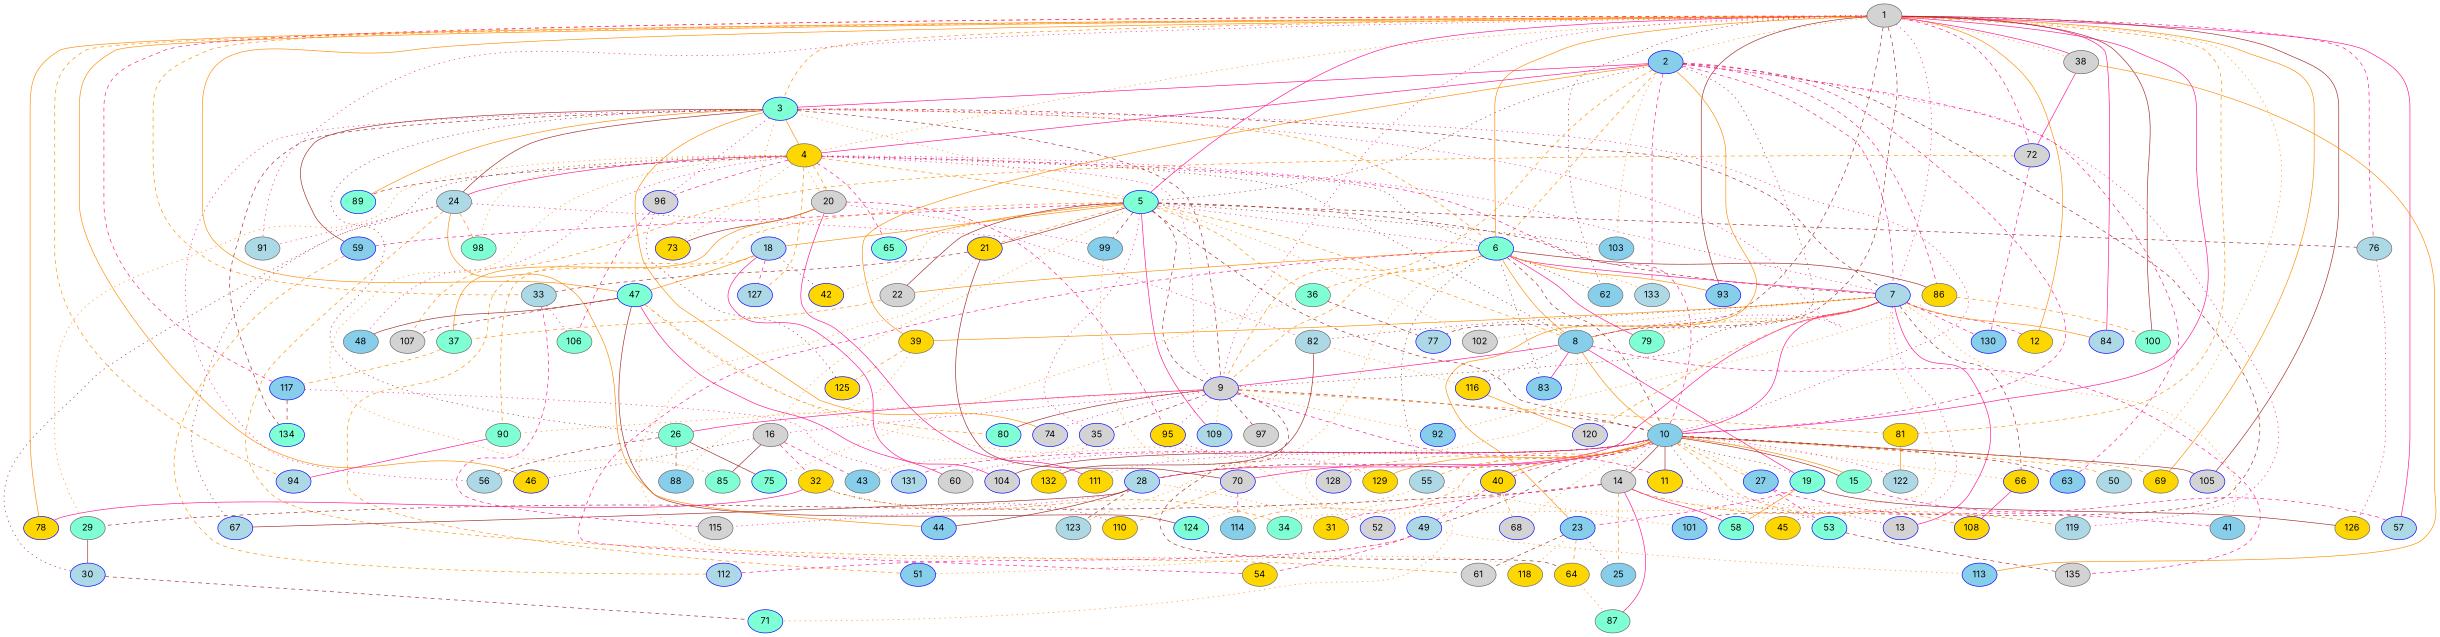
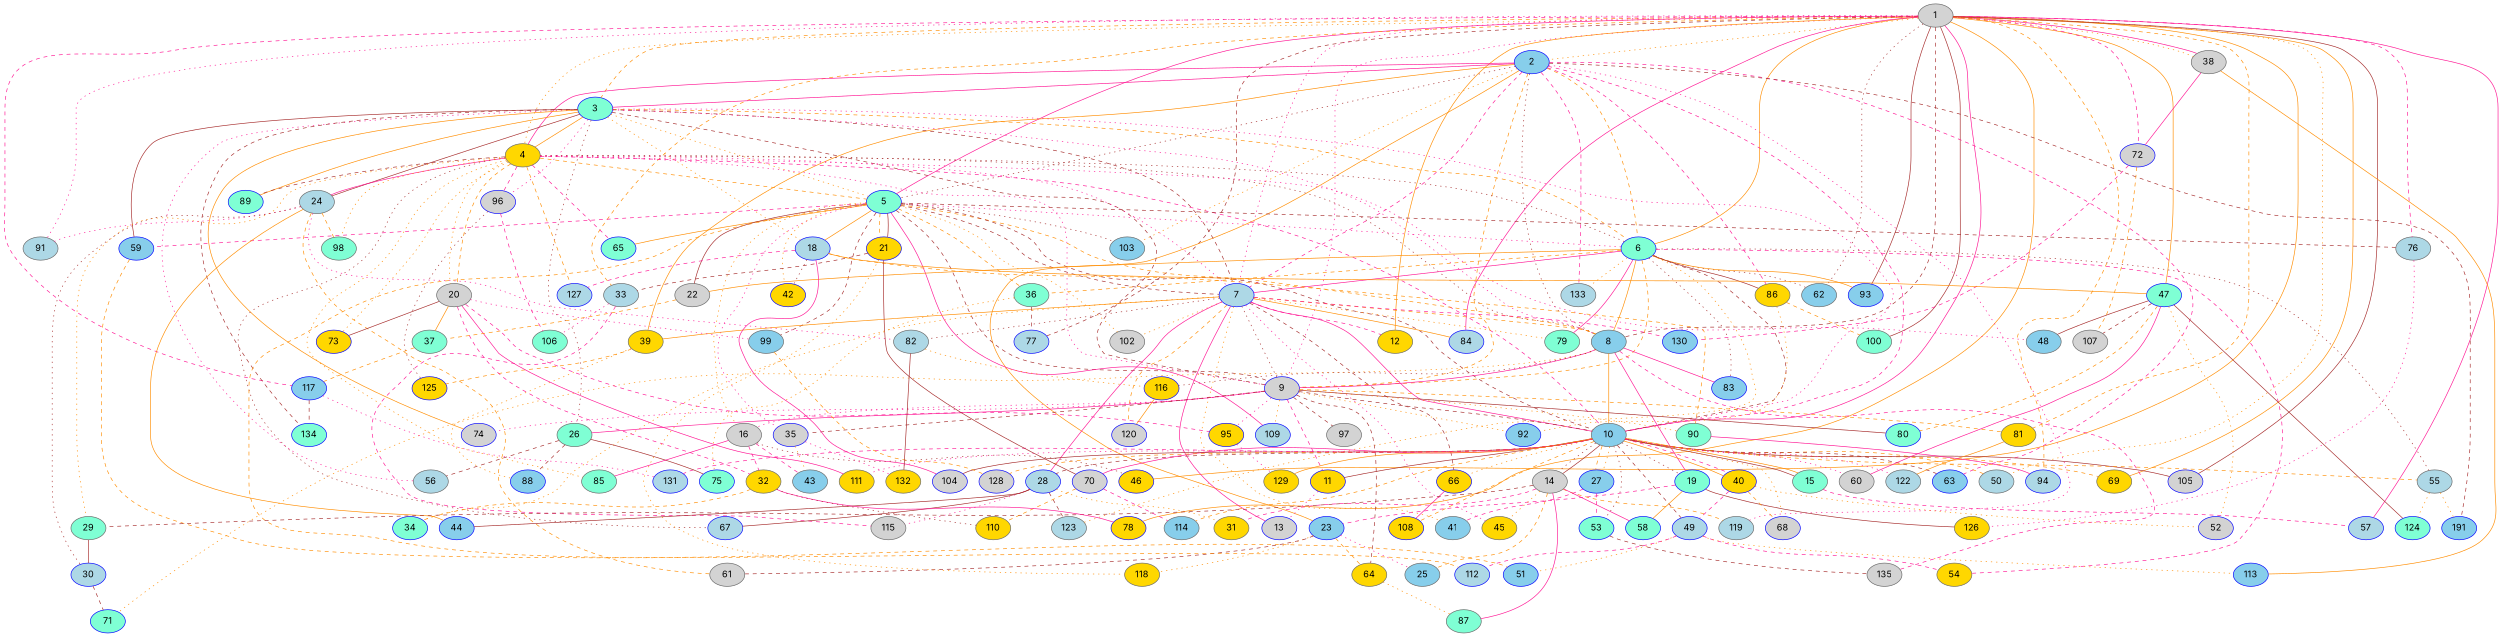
none -> (567, 412)
(1138, 439) -> (862, 443)
(747, 458) -> (674, 457)
(676, 482) -> (528, 482)
(1284, 528) -> (410, 528)
(1690, 528) -> (2459, 528)
